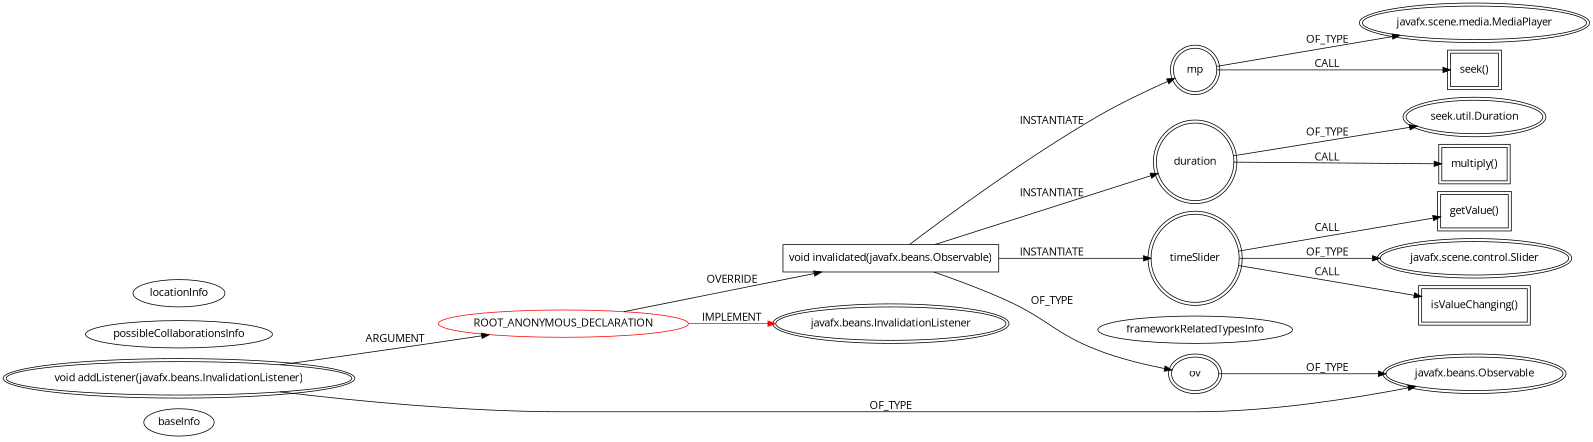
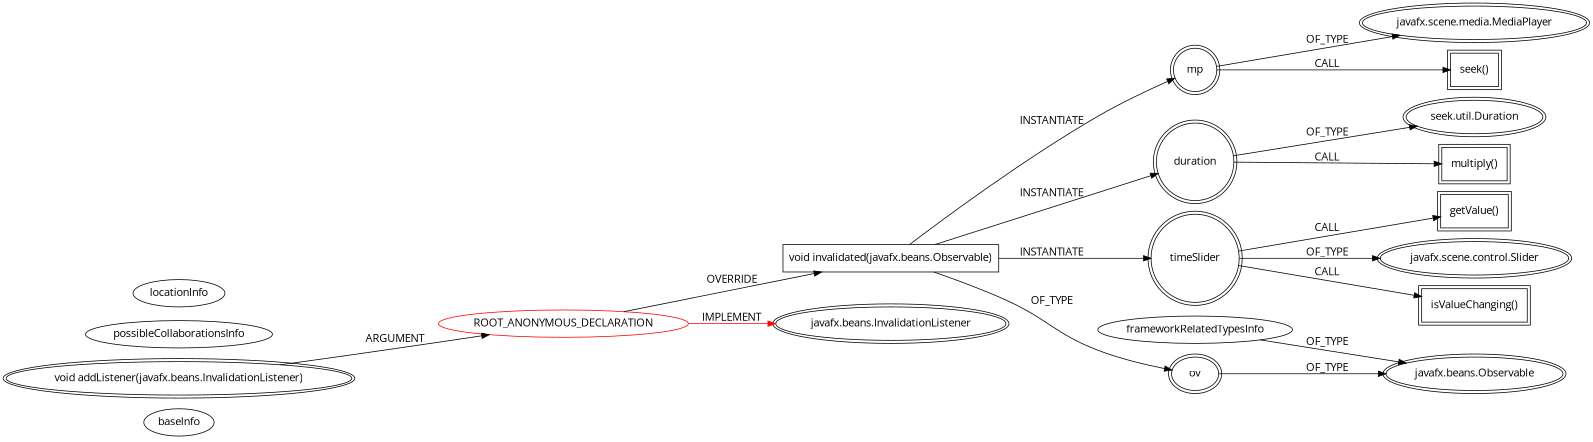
(844, 412) -> (1329, 351)
